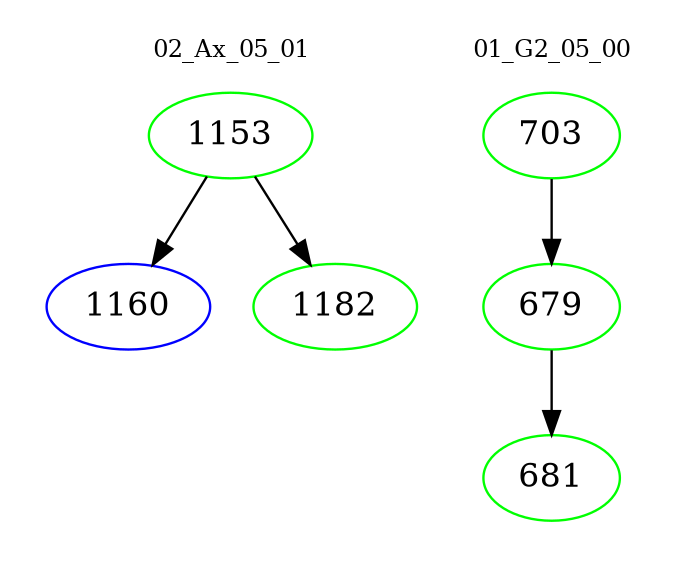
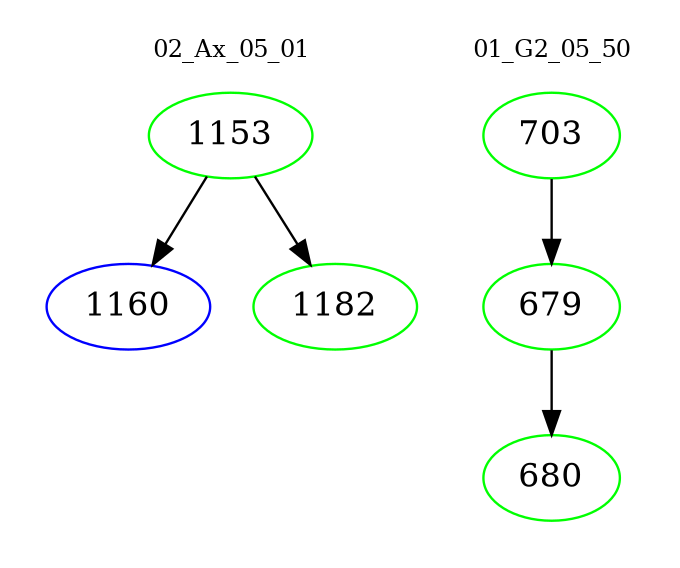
(553, 51) -> (553, 51)
(552, 478) -> (552, 478)
